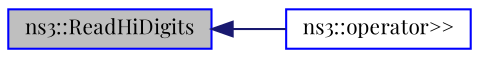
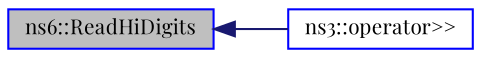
(110, 29) -> (111, 29)
